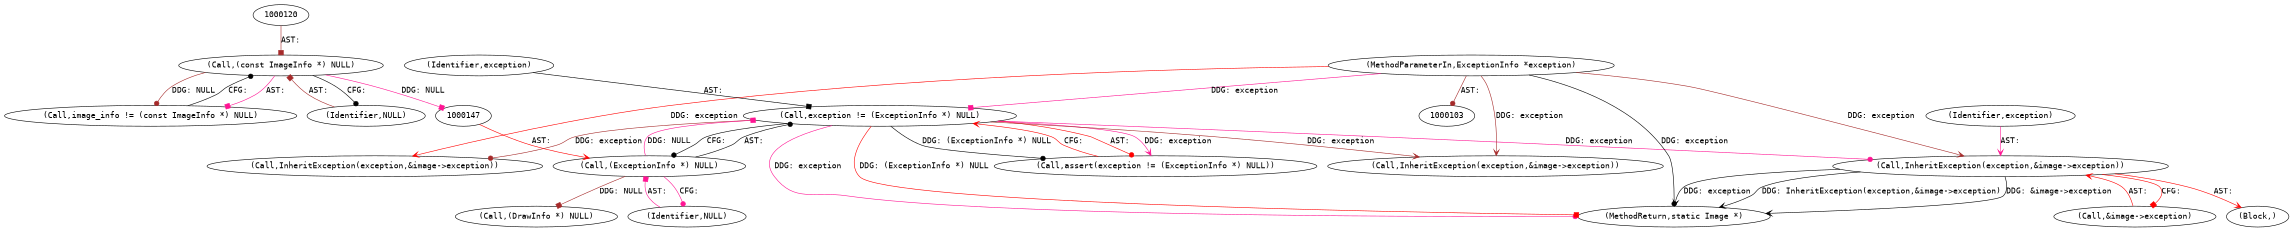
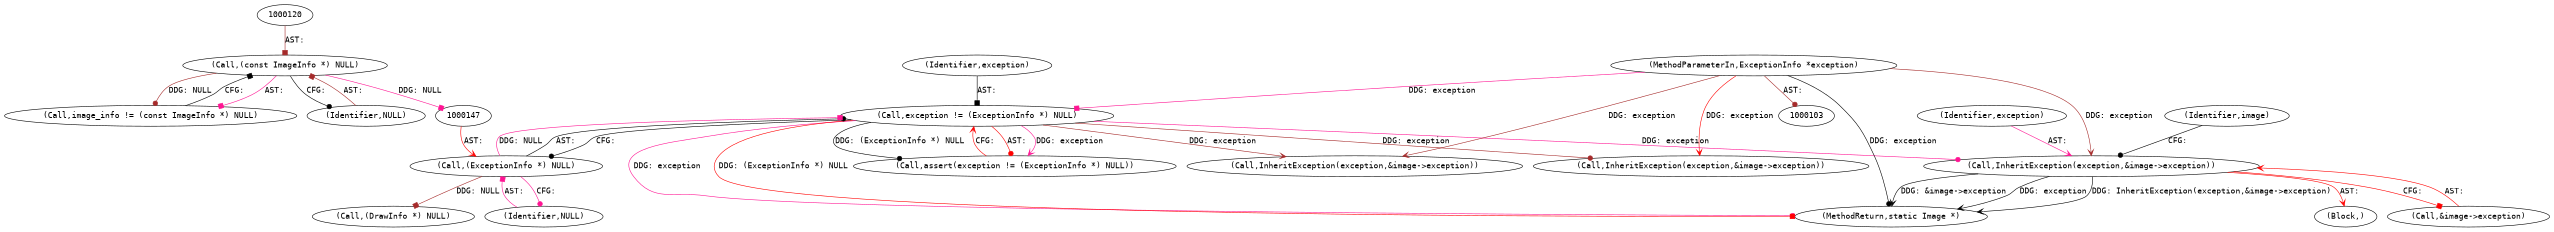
(219, 93) -> (216, 92)
none -> (2227, 116)
